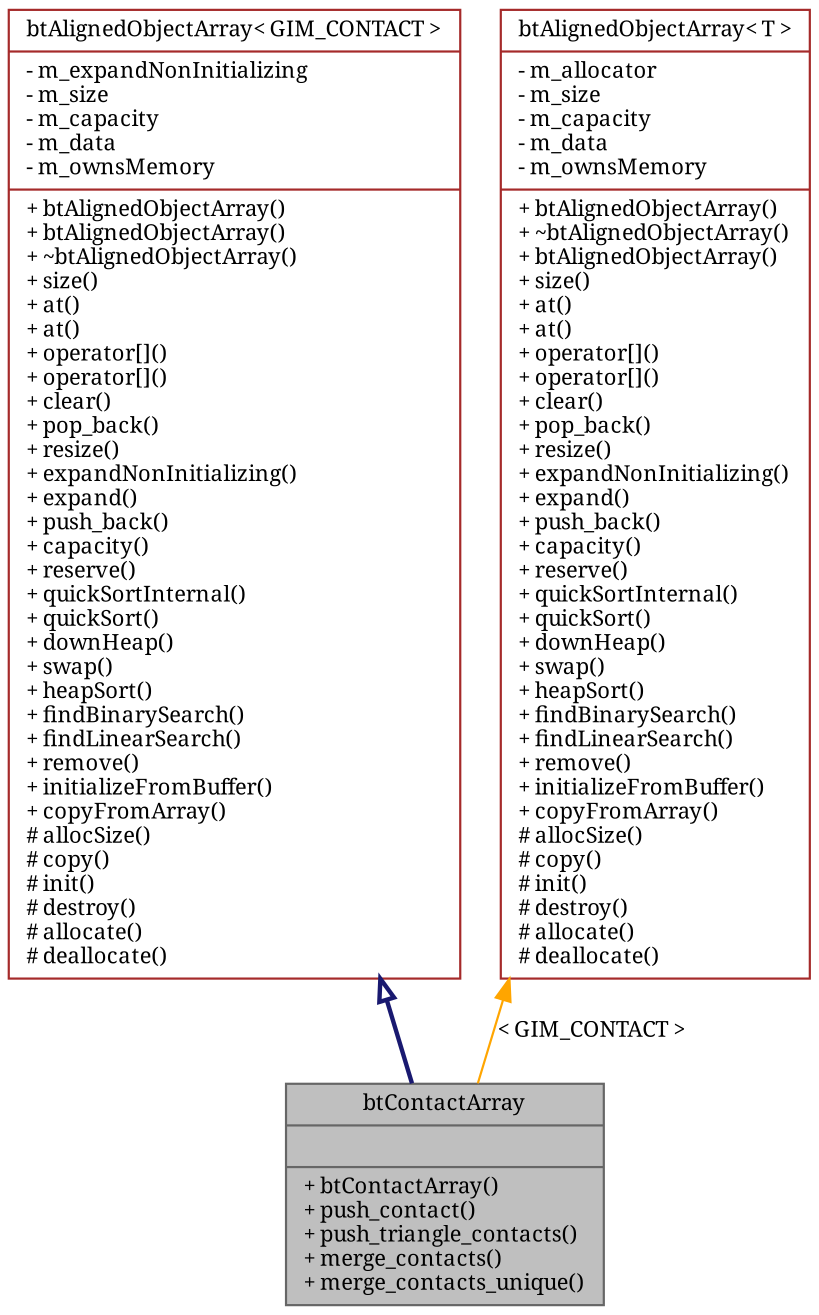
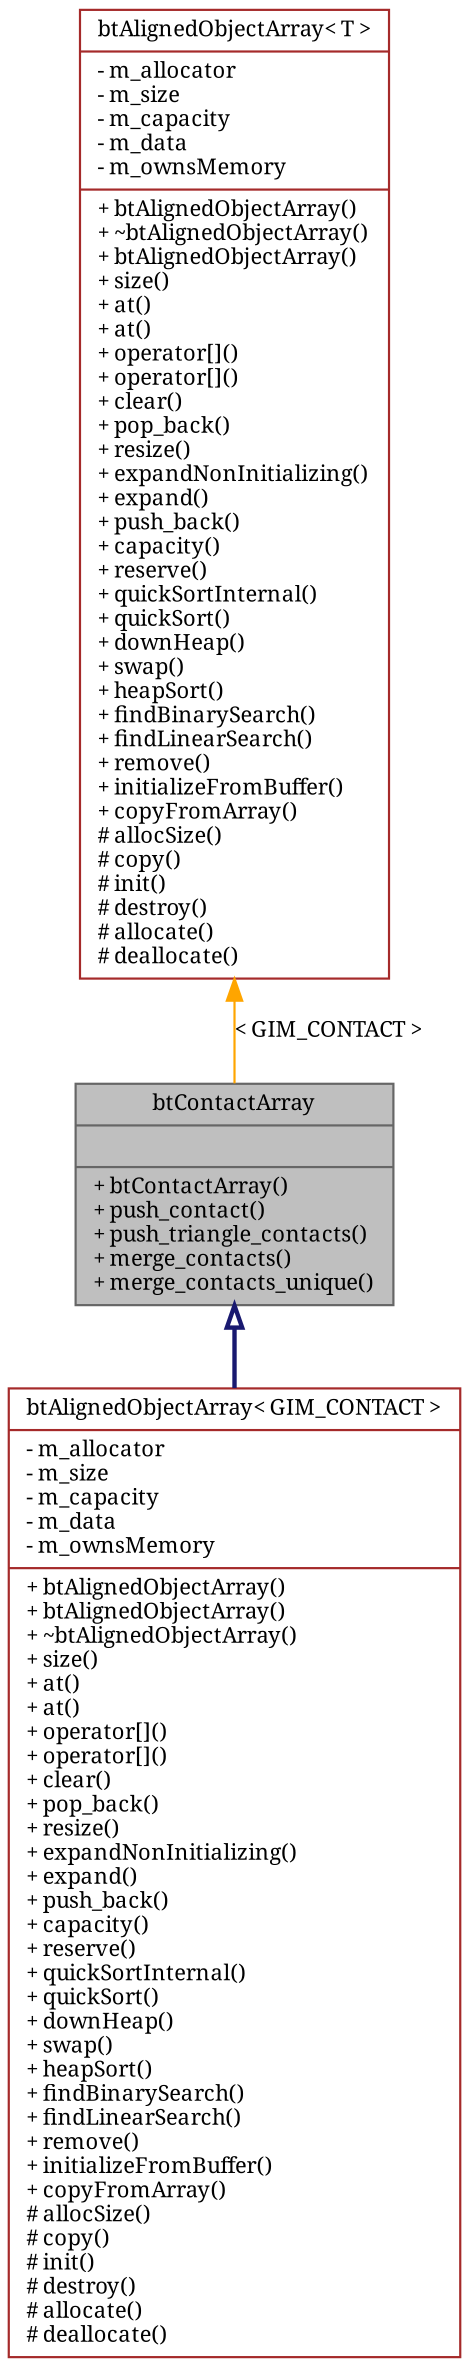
(168, 71) -> (96, 1450)
(399, 1042) -> (235, 1358)
